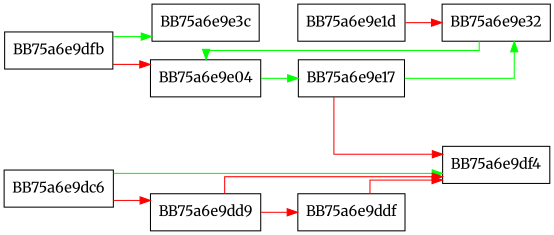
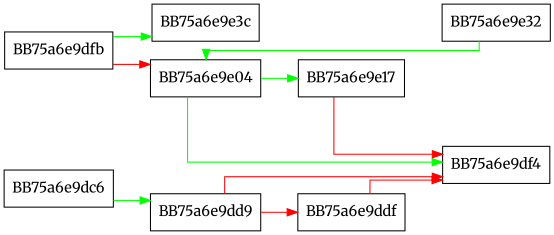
(351, 23) -> none
(473, 78) -> none
(217, 173) -> (277, 162)
(127, 200) -> (127, 200)
